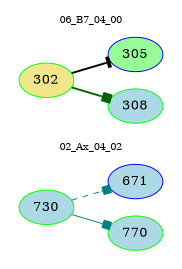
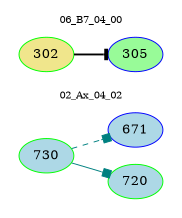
(135, 106) -> none
(135, 233) -> (135, 182)
